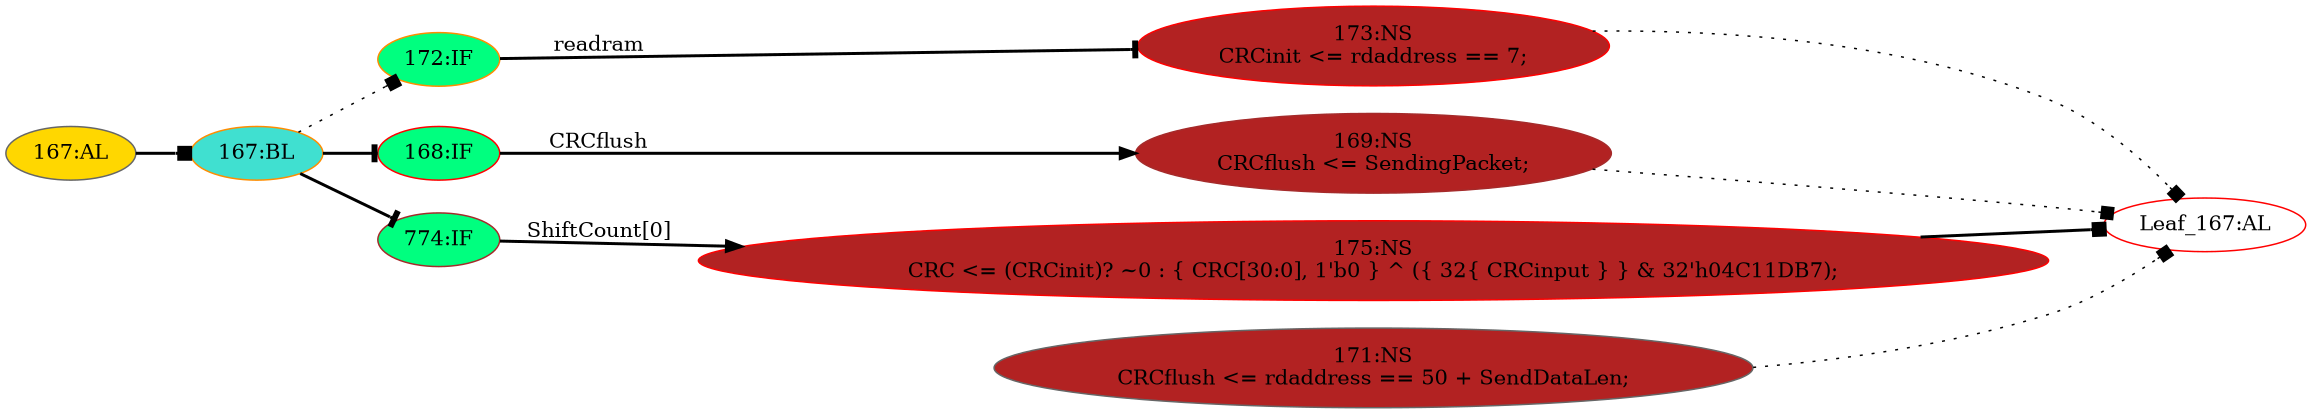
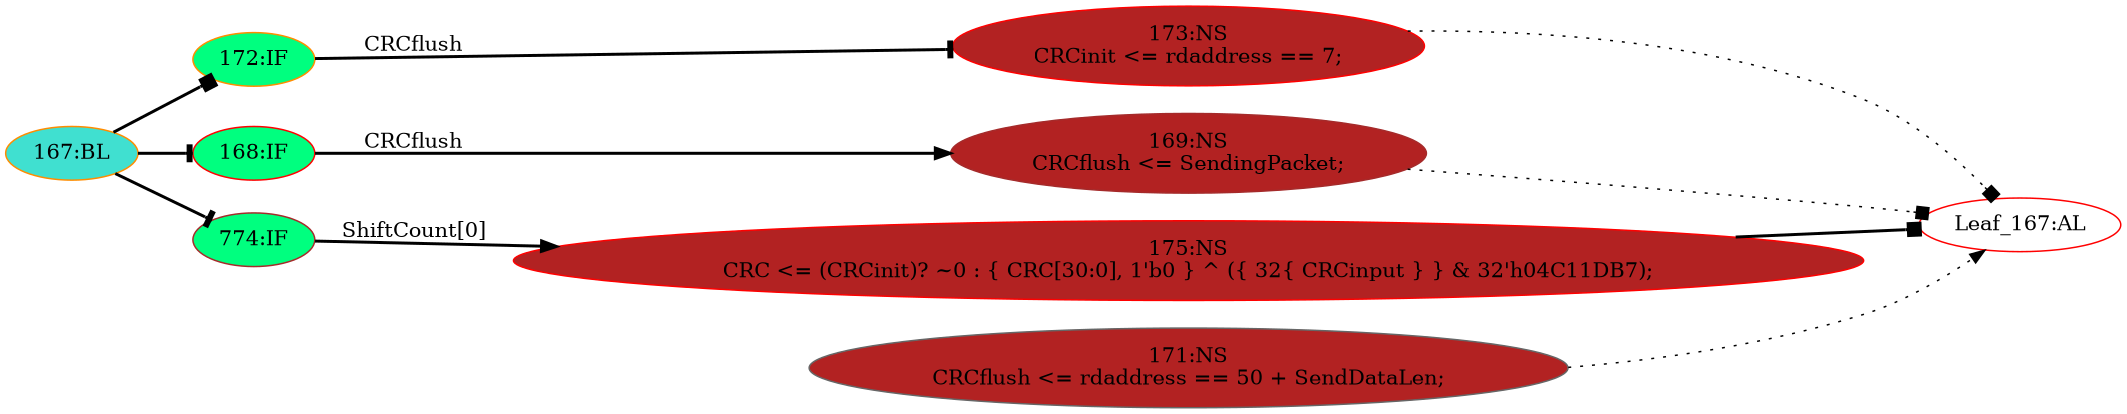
(599, 45) -> (414, 45)
(342, 110) -> (157, 110)
(71, 153) -> none
(1963, 337) -> (1778, 337)
